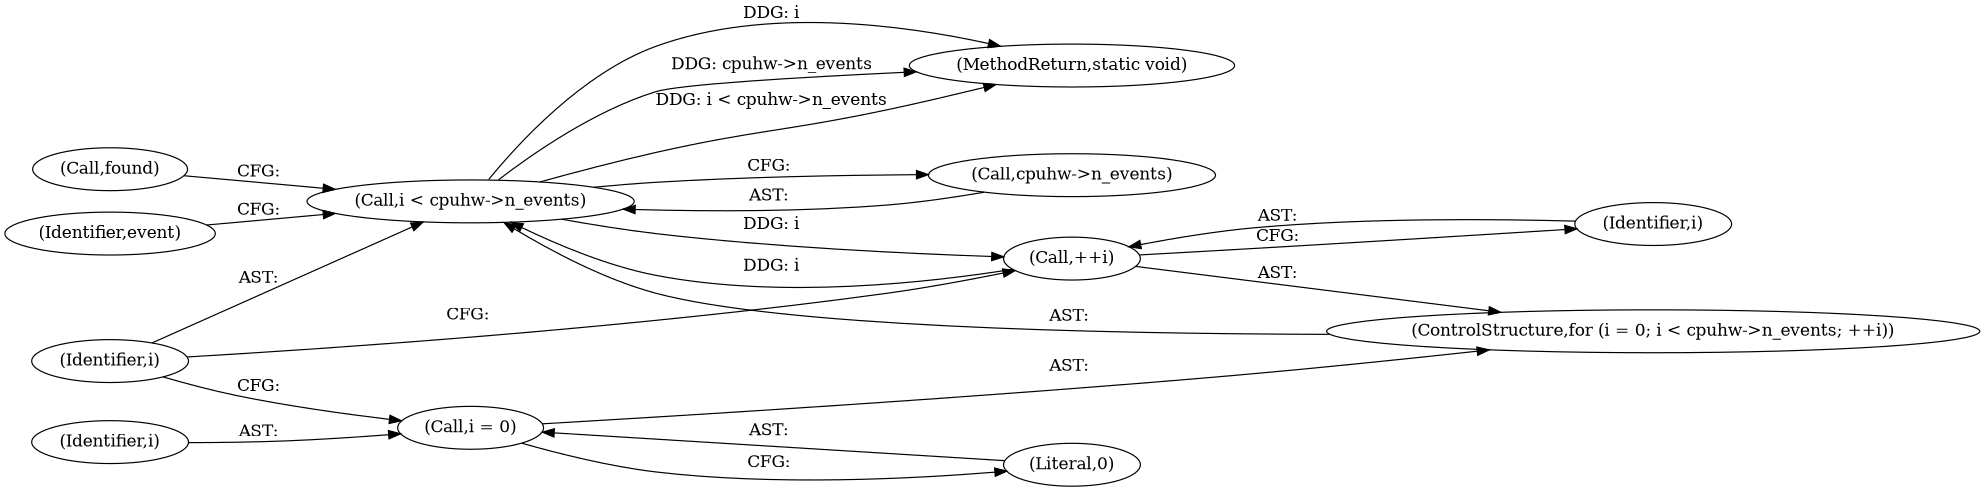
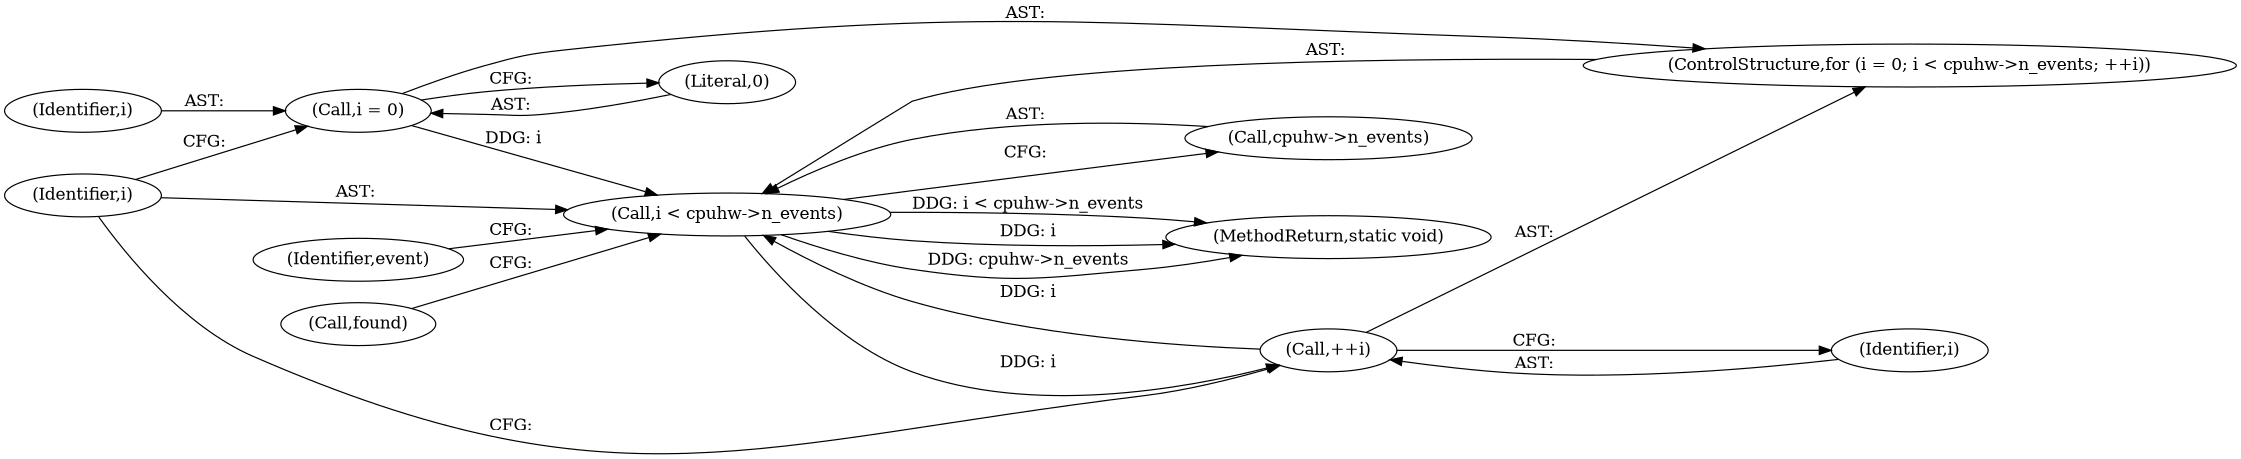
none -> (529, 159)
